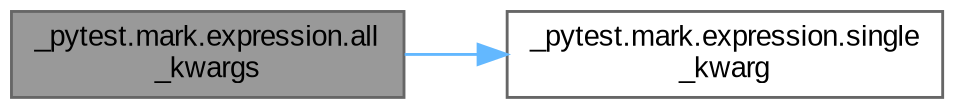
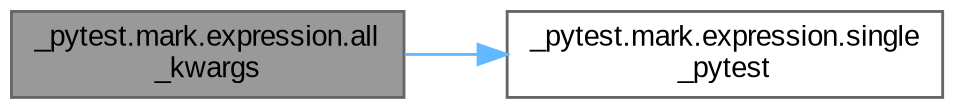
(725, 54) -> (725, 54)
